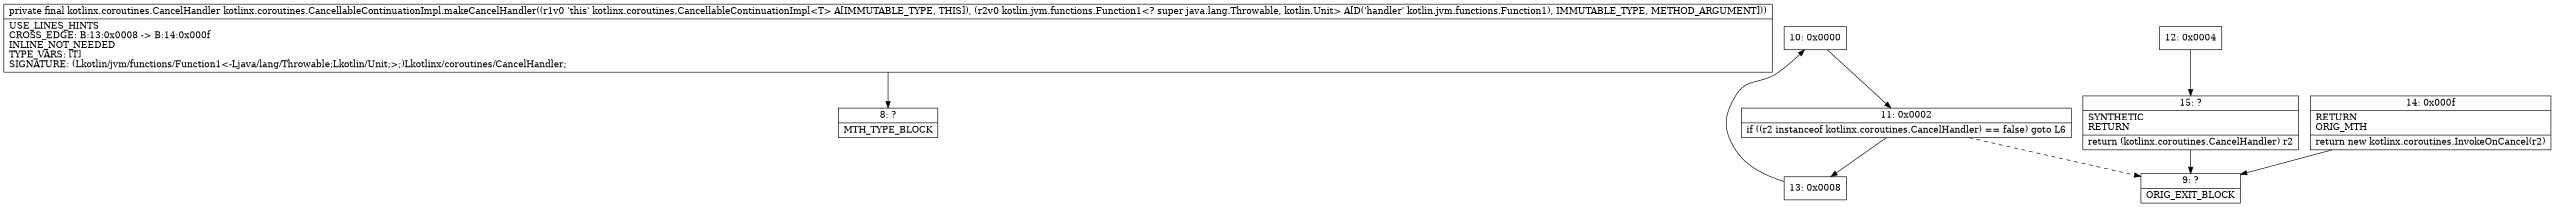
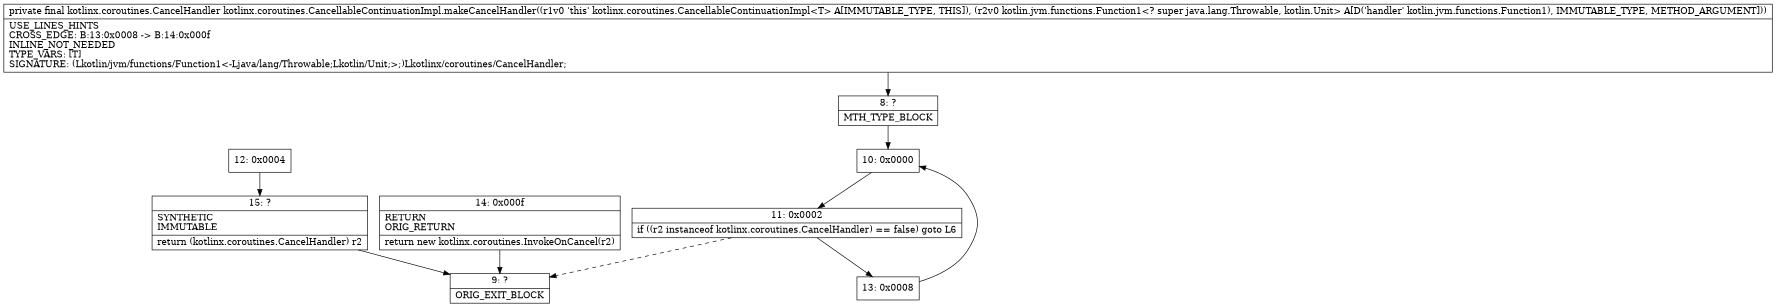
(2109, 127) -> (187, 227)
(2341, 127) -> (420, 227)
none -> (888, 134)
